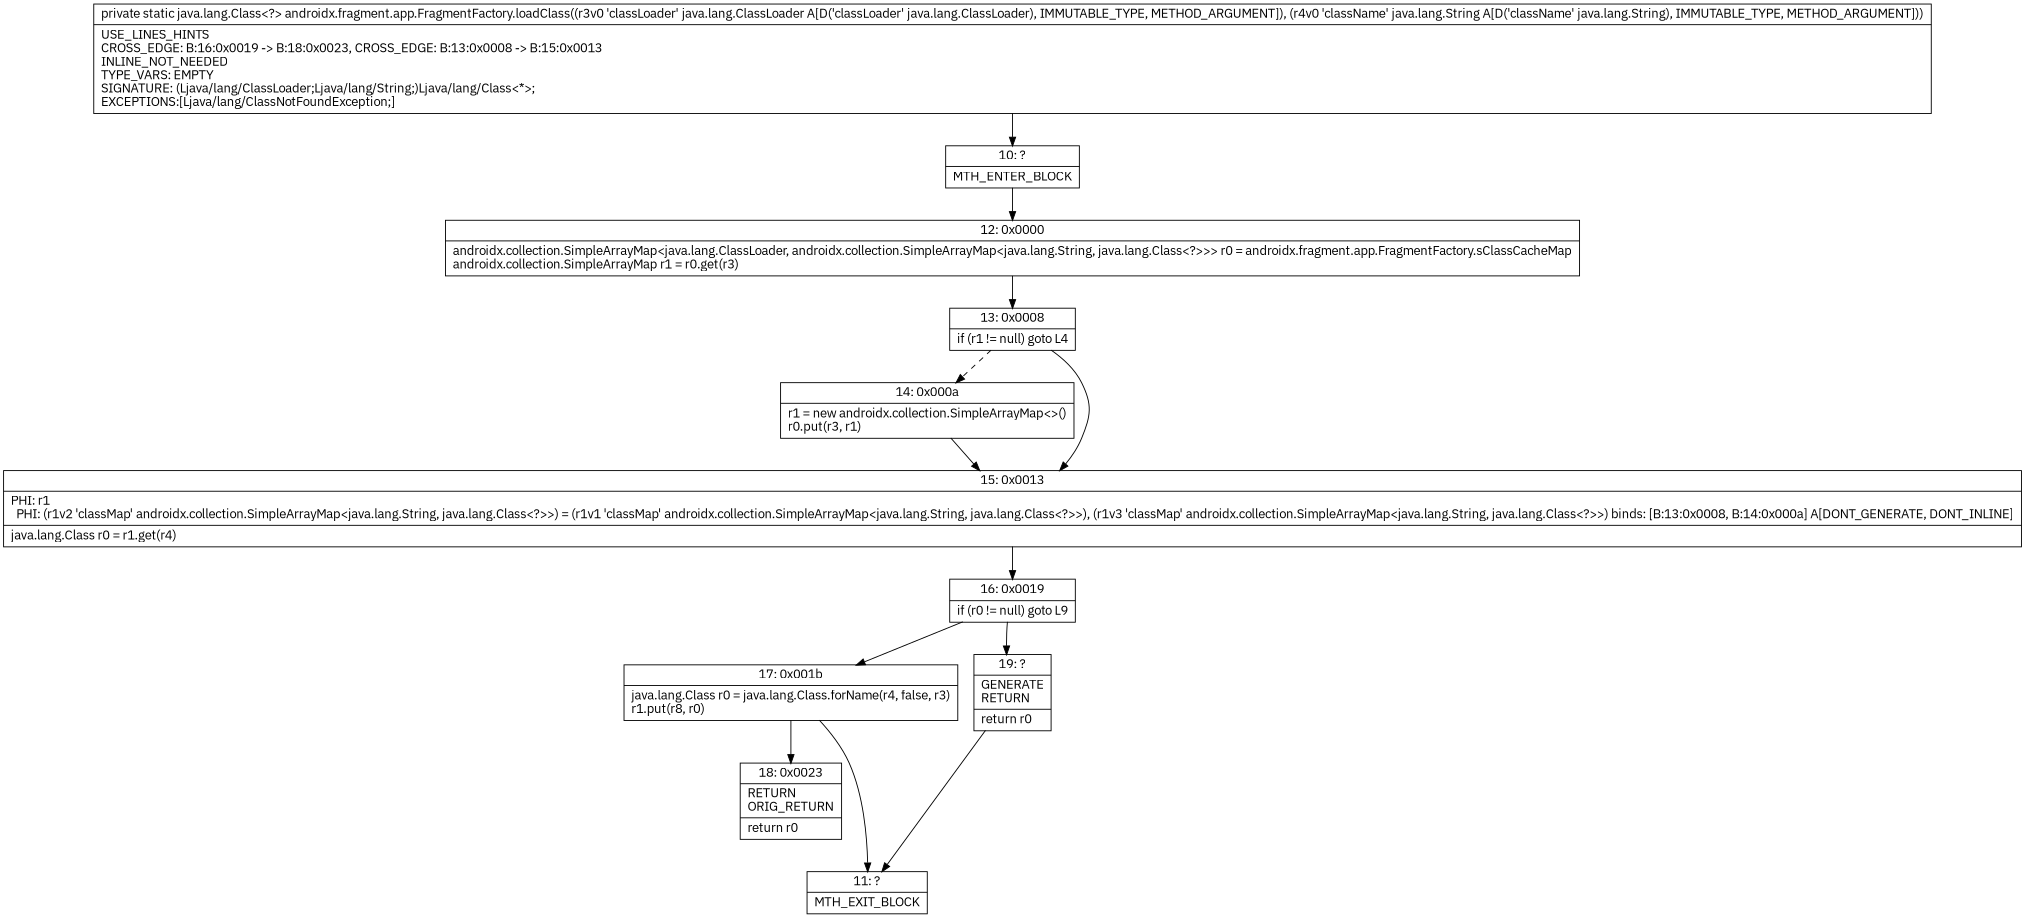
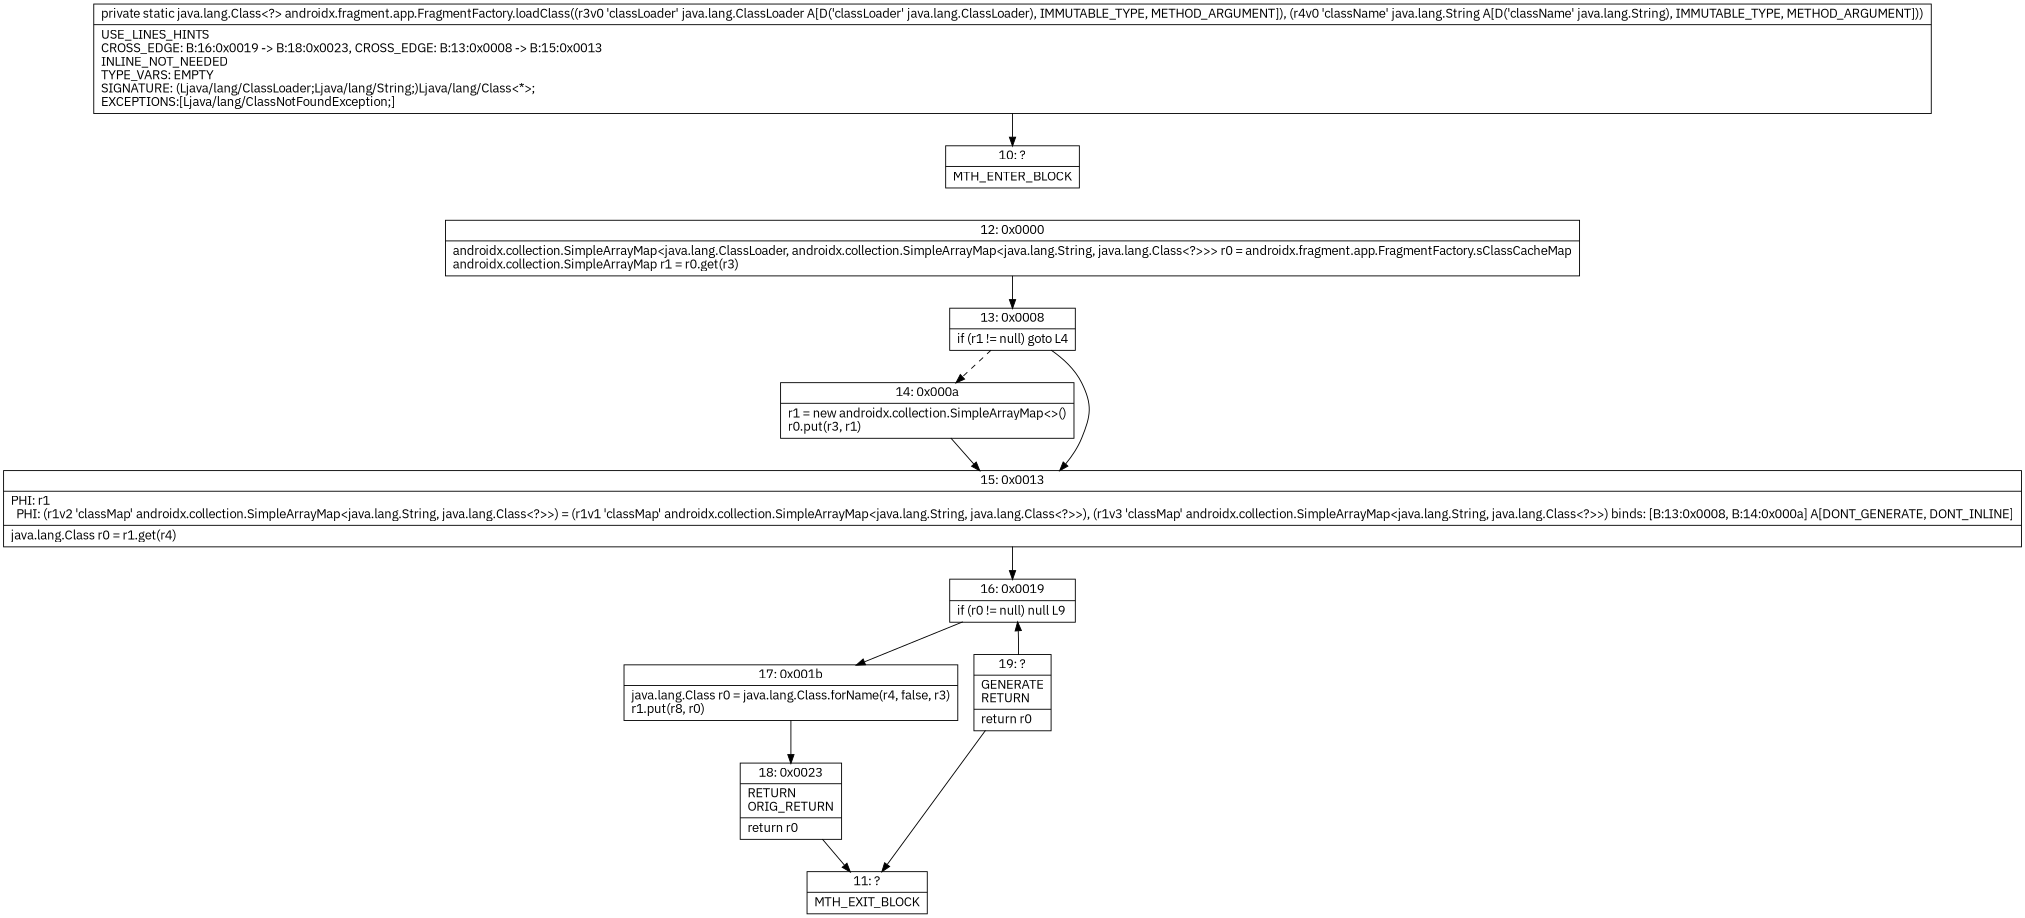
(1013, 200) -> none
(1013, 611) -> (1011, 611)
(1007, 634) -> (1019, 643)
(857, 786) -> (833, 852)
